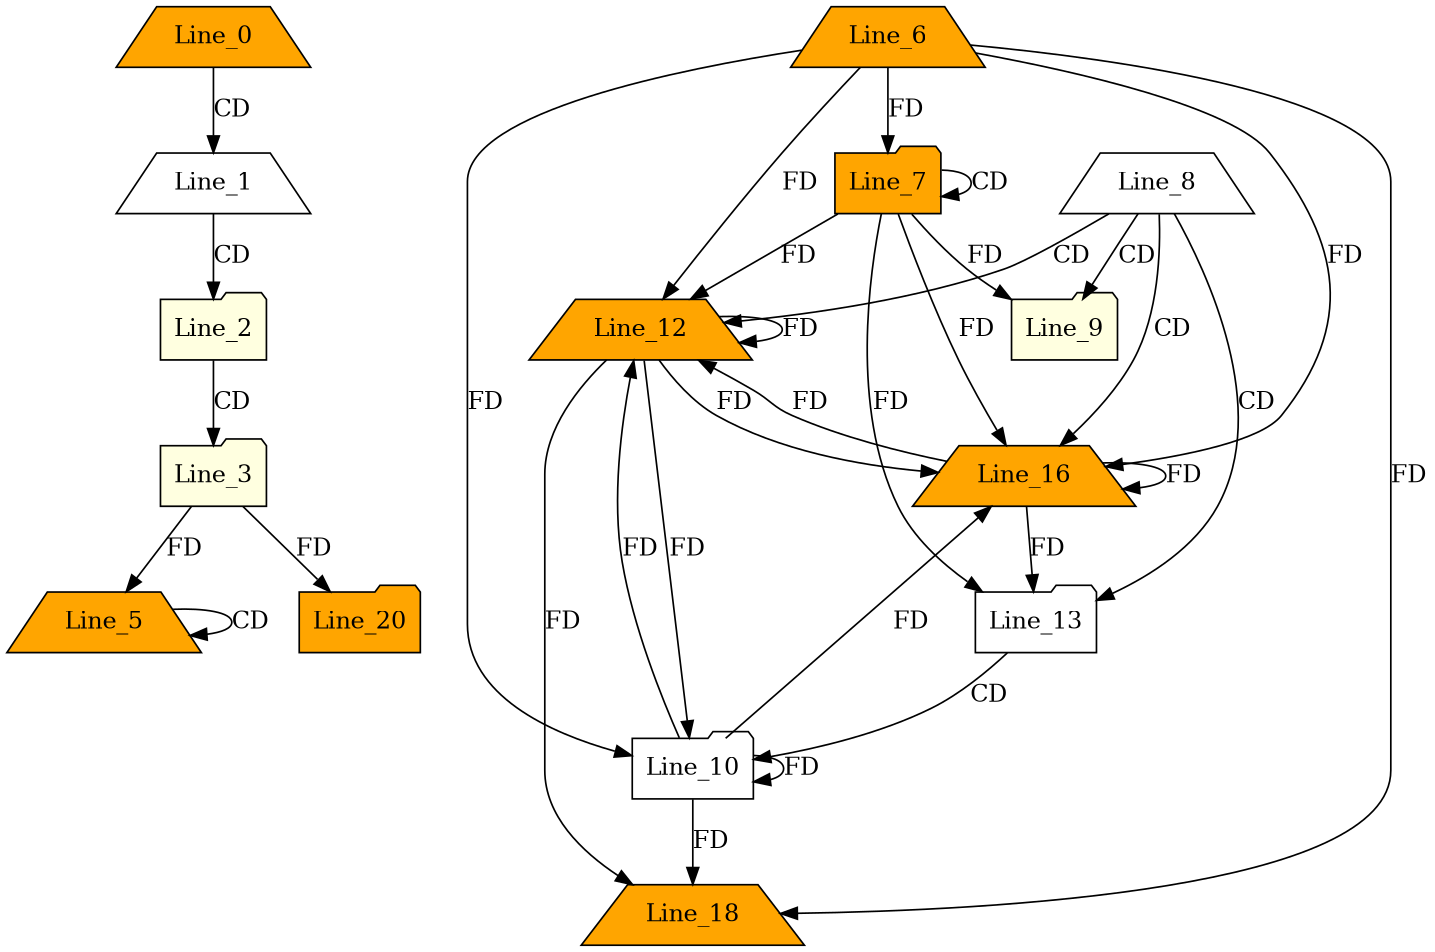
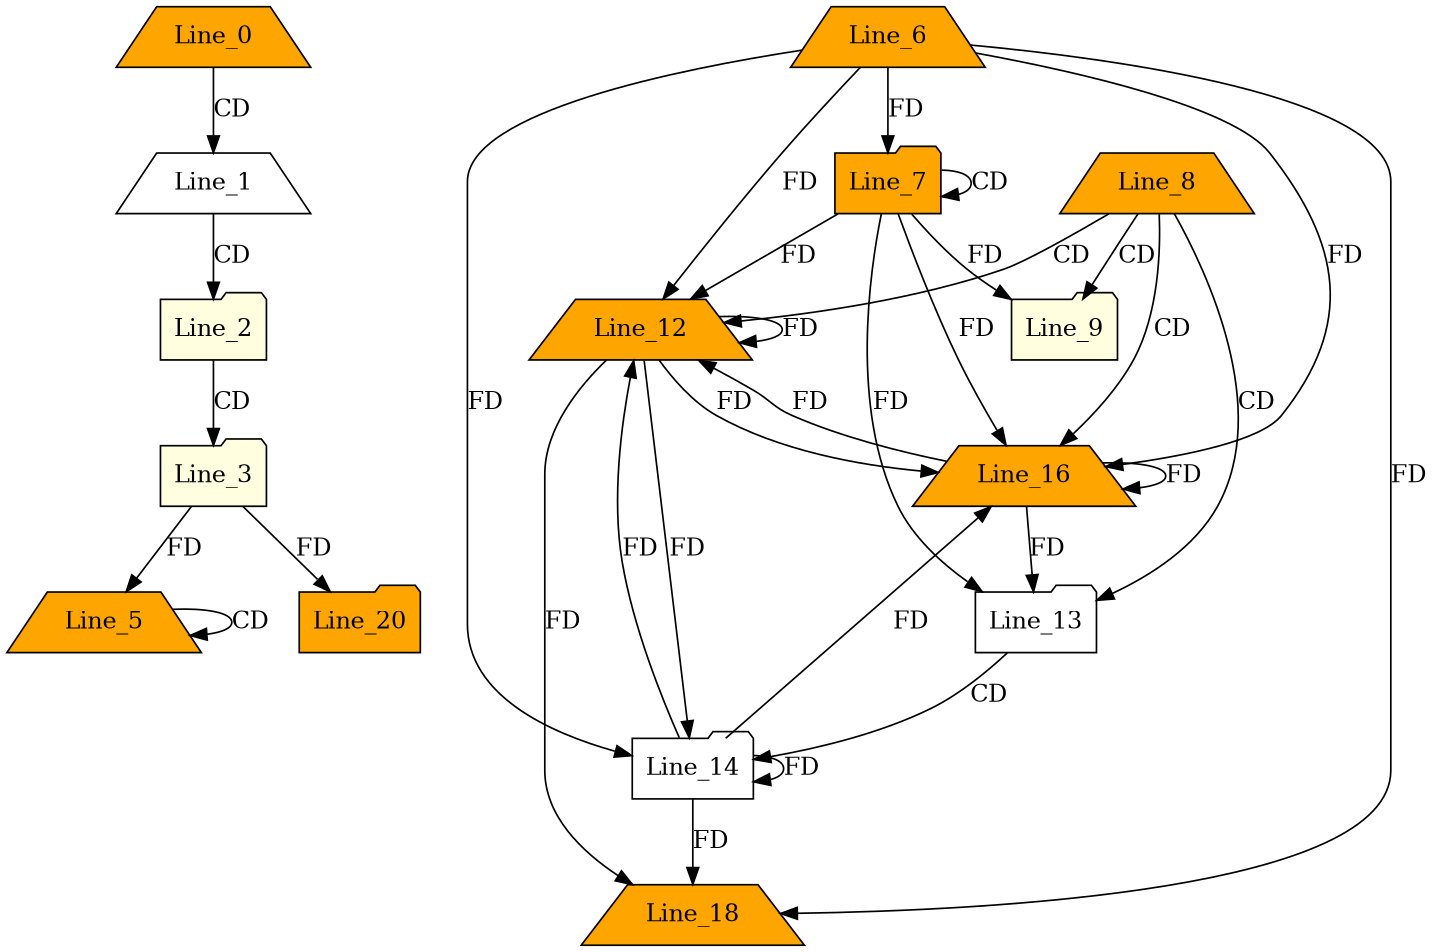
(1157, 183) -> (1157, 183)
(693, 769) -> (693, 769)
